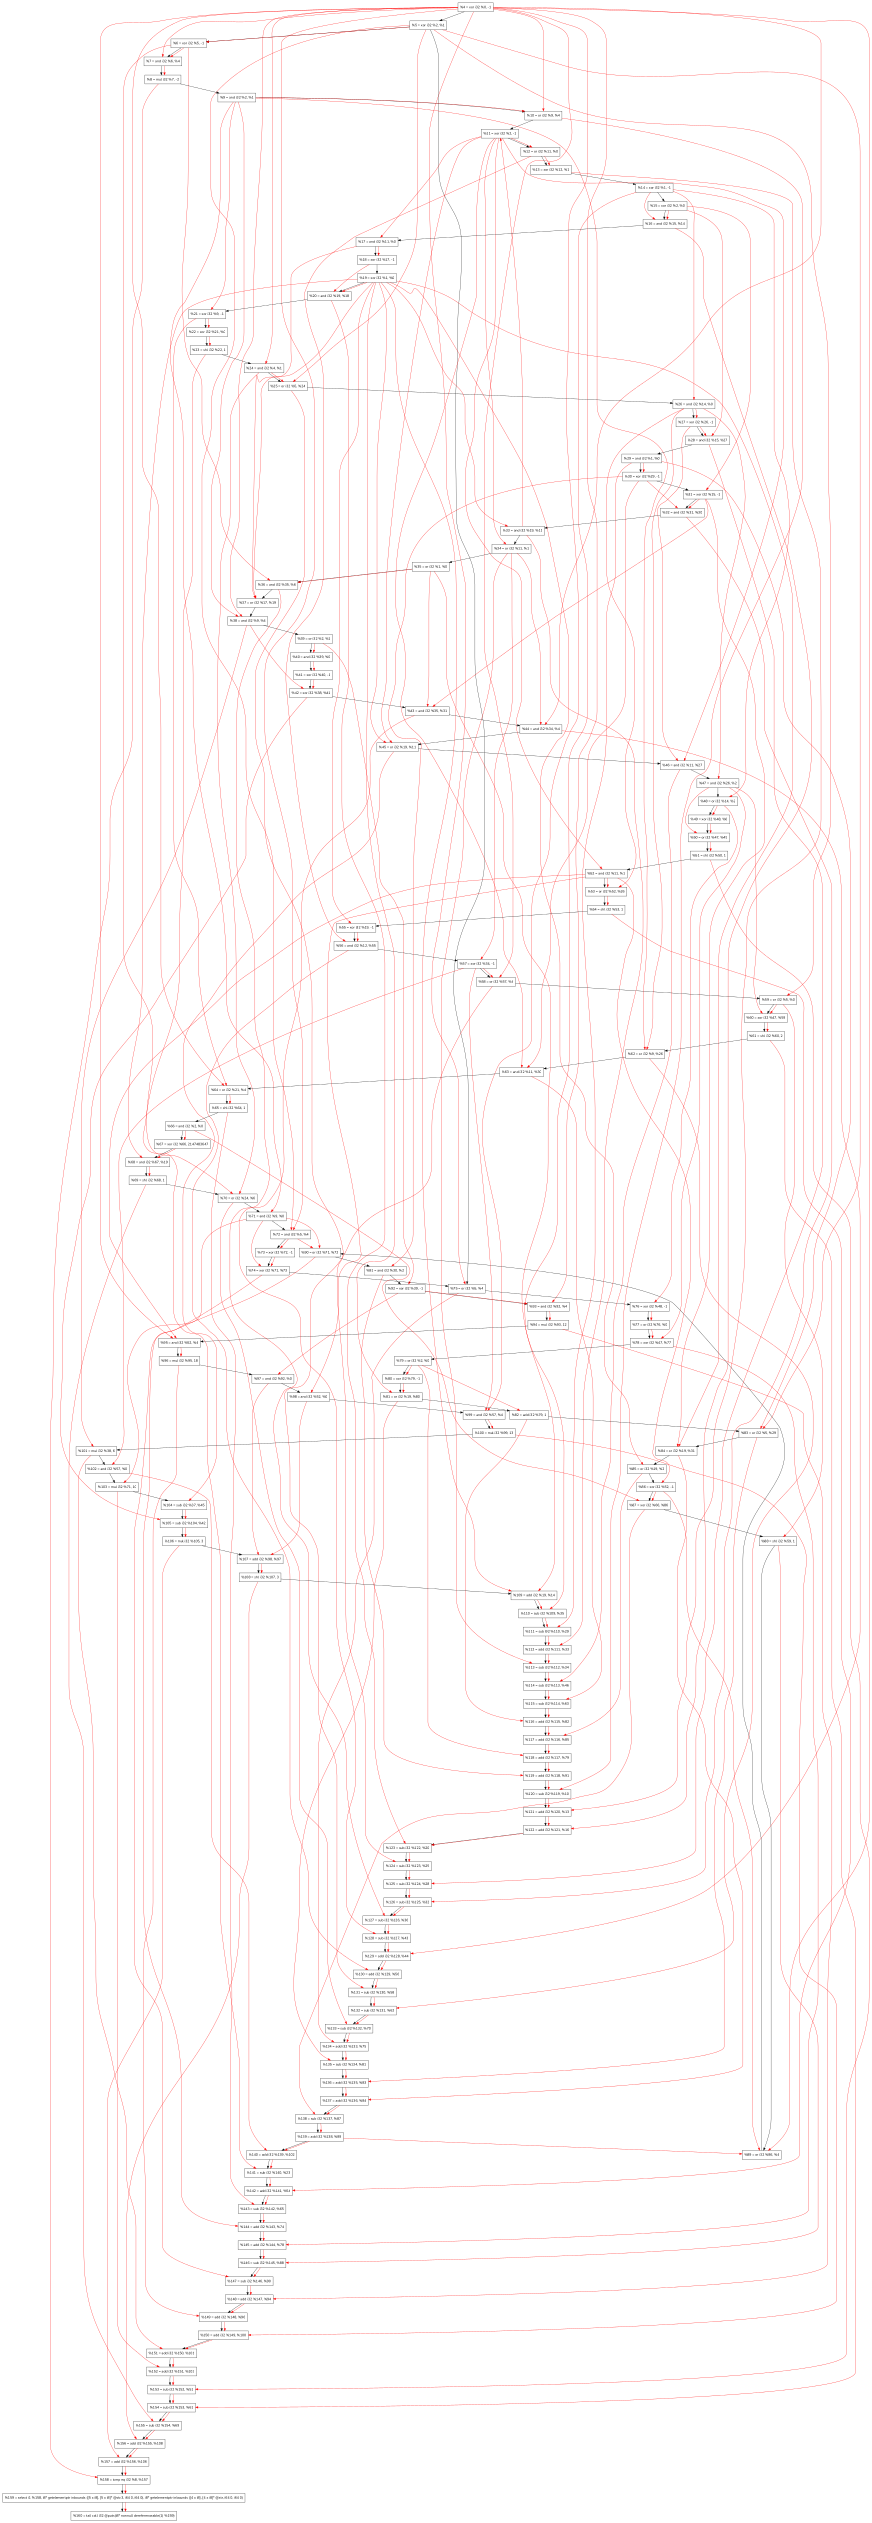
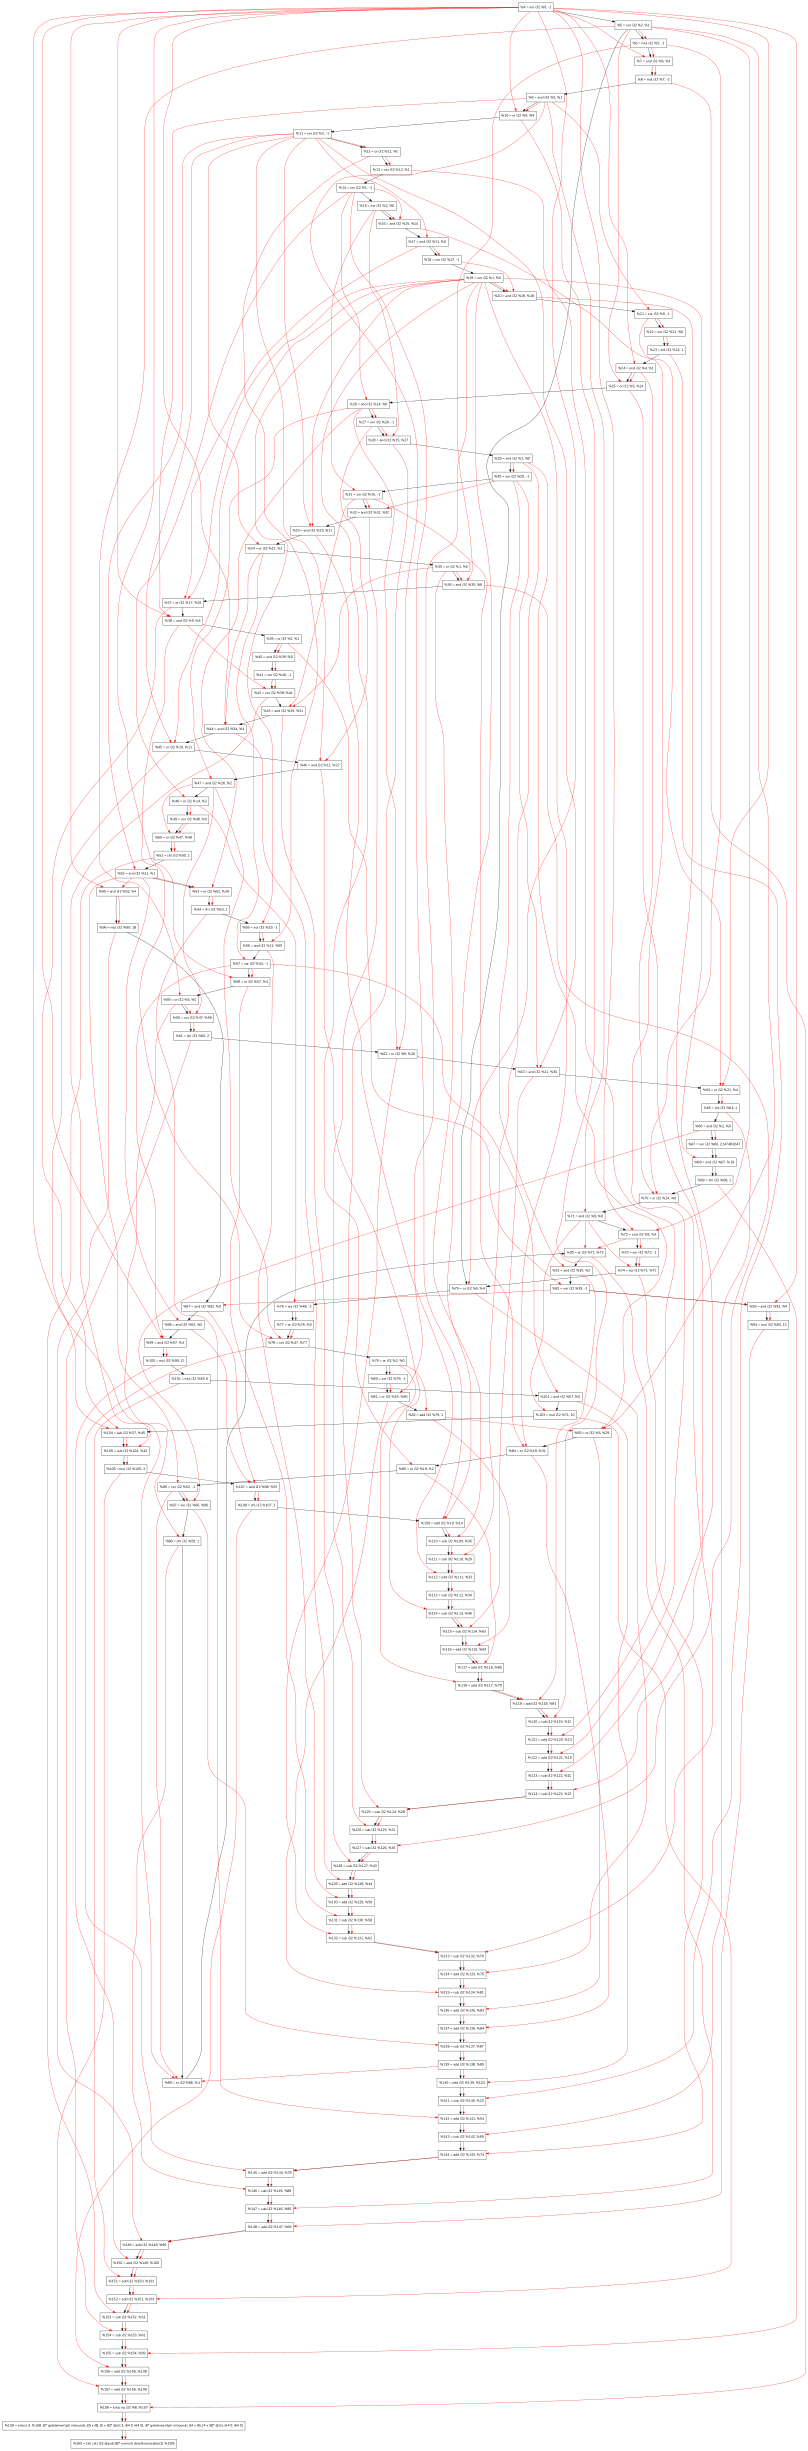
(189, 43) -> (648, 43)
(520, 333) -> (285, 328)
none -> (43, 1009)
(96, 1022) -> (140, 990)
(441, 1123) -> none
(374, 1333) -> none
(642, 1424) -> (507, 1424)
